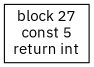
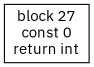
(47, 34) -> (47, 34)
